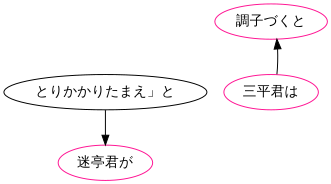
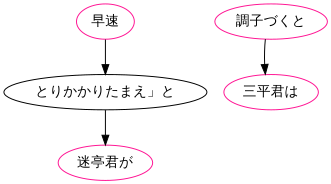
none -> (105, 22)
(278, 62) -> (265, 52)
